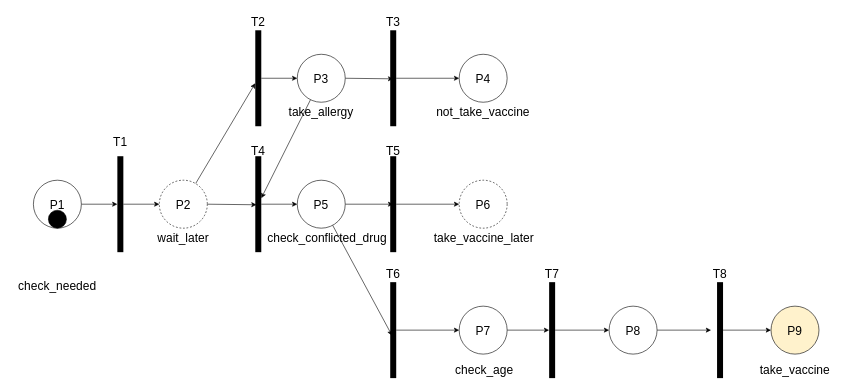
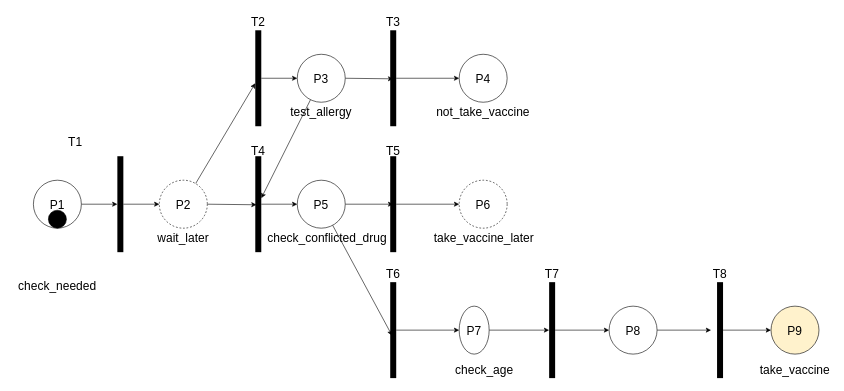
(321, 111) -> (321, 111)
(120, 141) -> (75, 141)
(483, 330) -> (474, 330)
